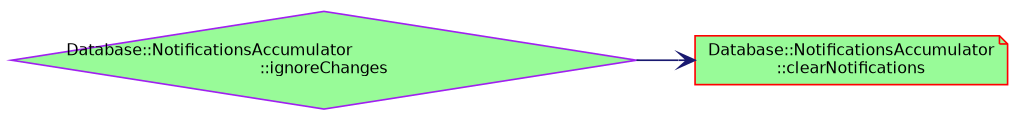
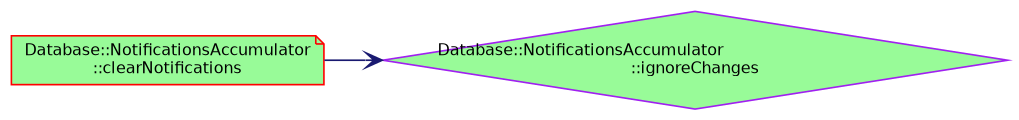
(658, 60) -> (345, 60)
